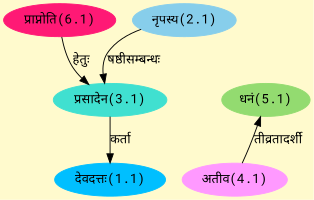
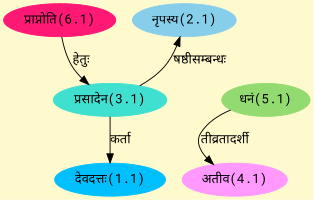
(114, 45) -> (162, 69)
(250, 144) -> (204, 129)
